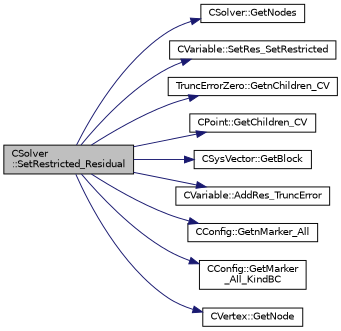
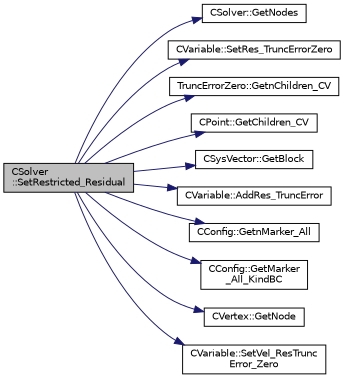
(253, 50) -> (254, 50)
none -> (254, 359)
